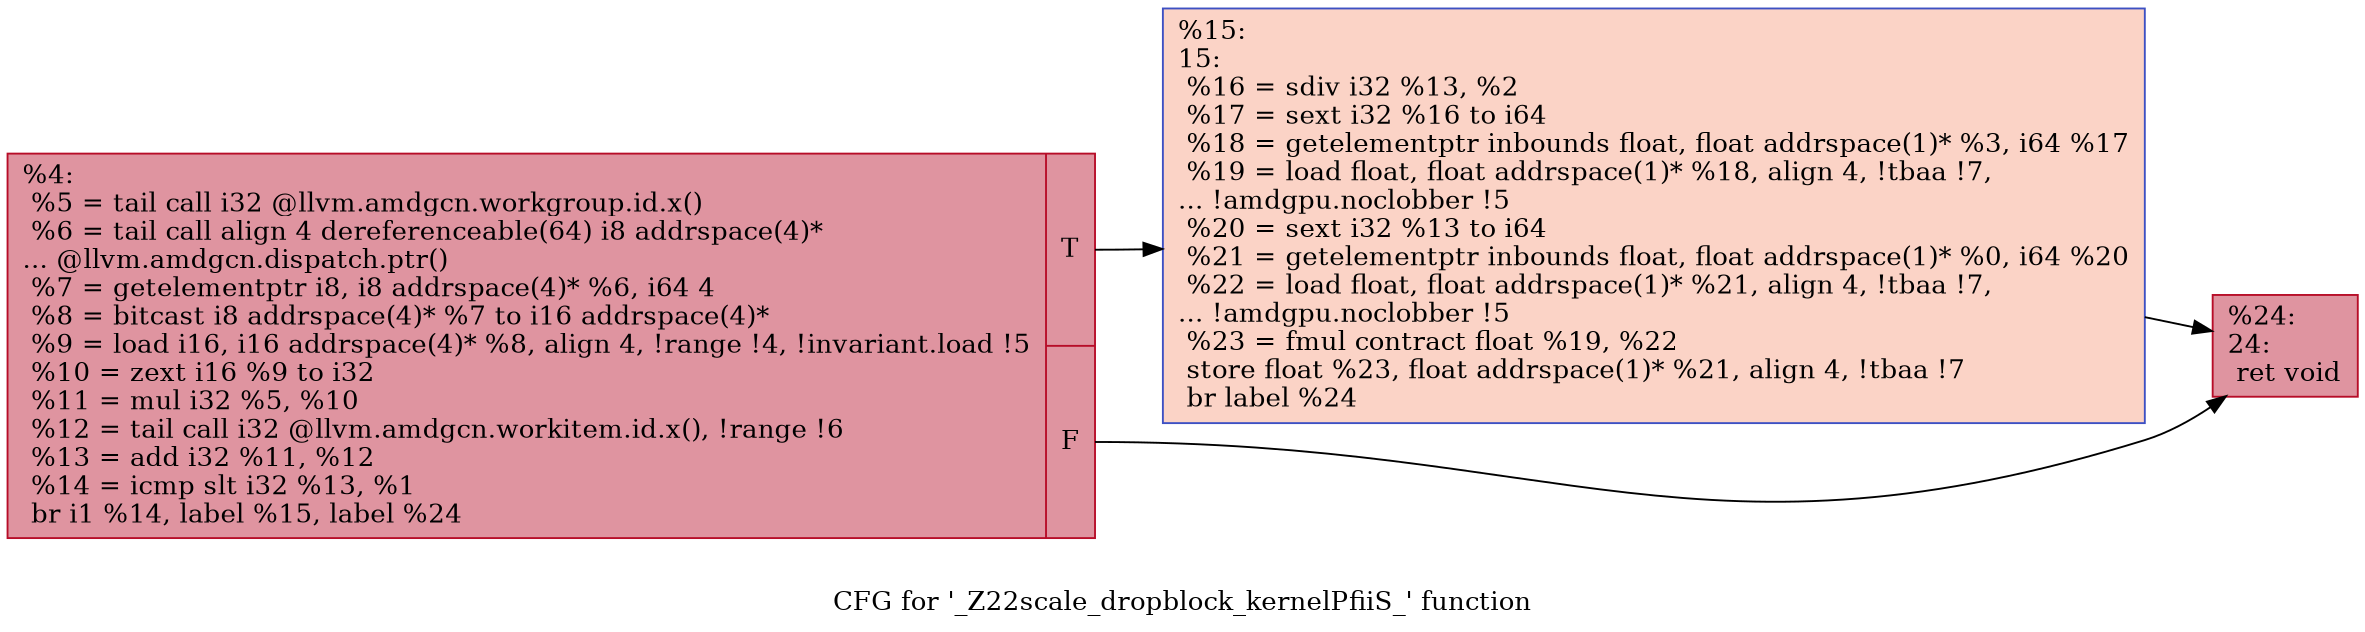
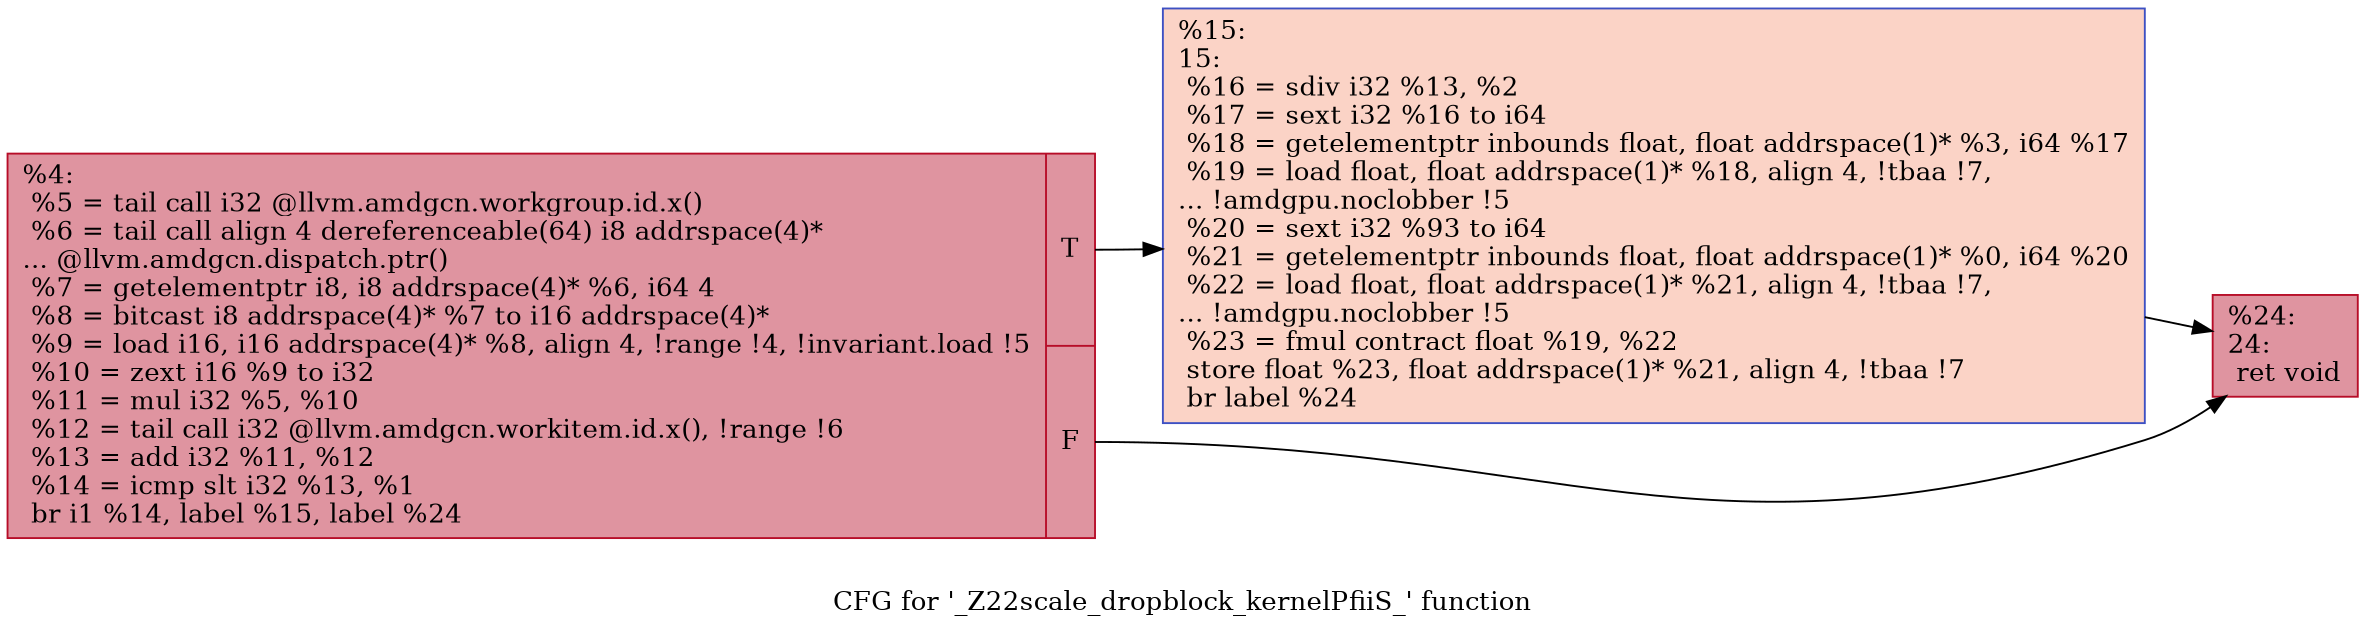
(1363, 229) -> (1363, 229)
